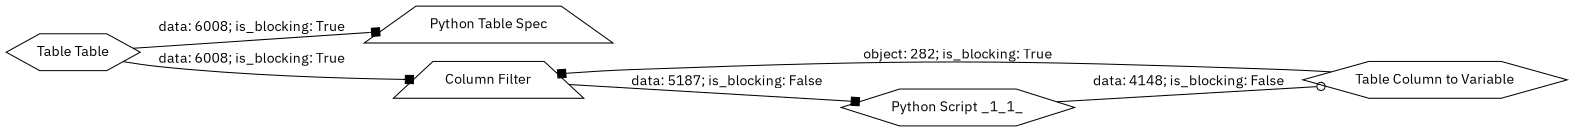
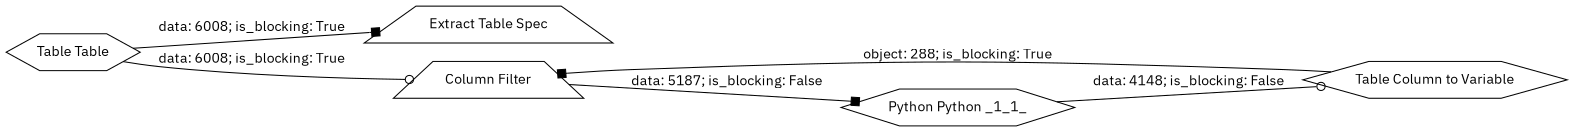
(489, 25) -> (489, 25)
(958, 55) -> (958, 55)
(264, 75) -> (264, 75)
(958, 107) -> (958, 107)
